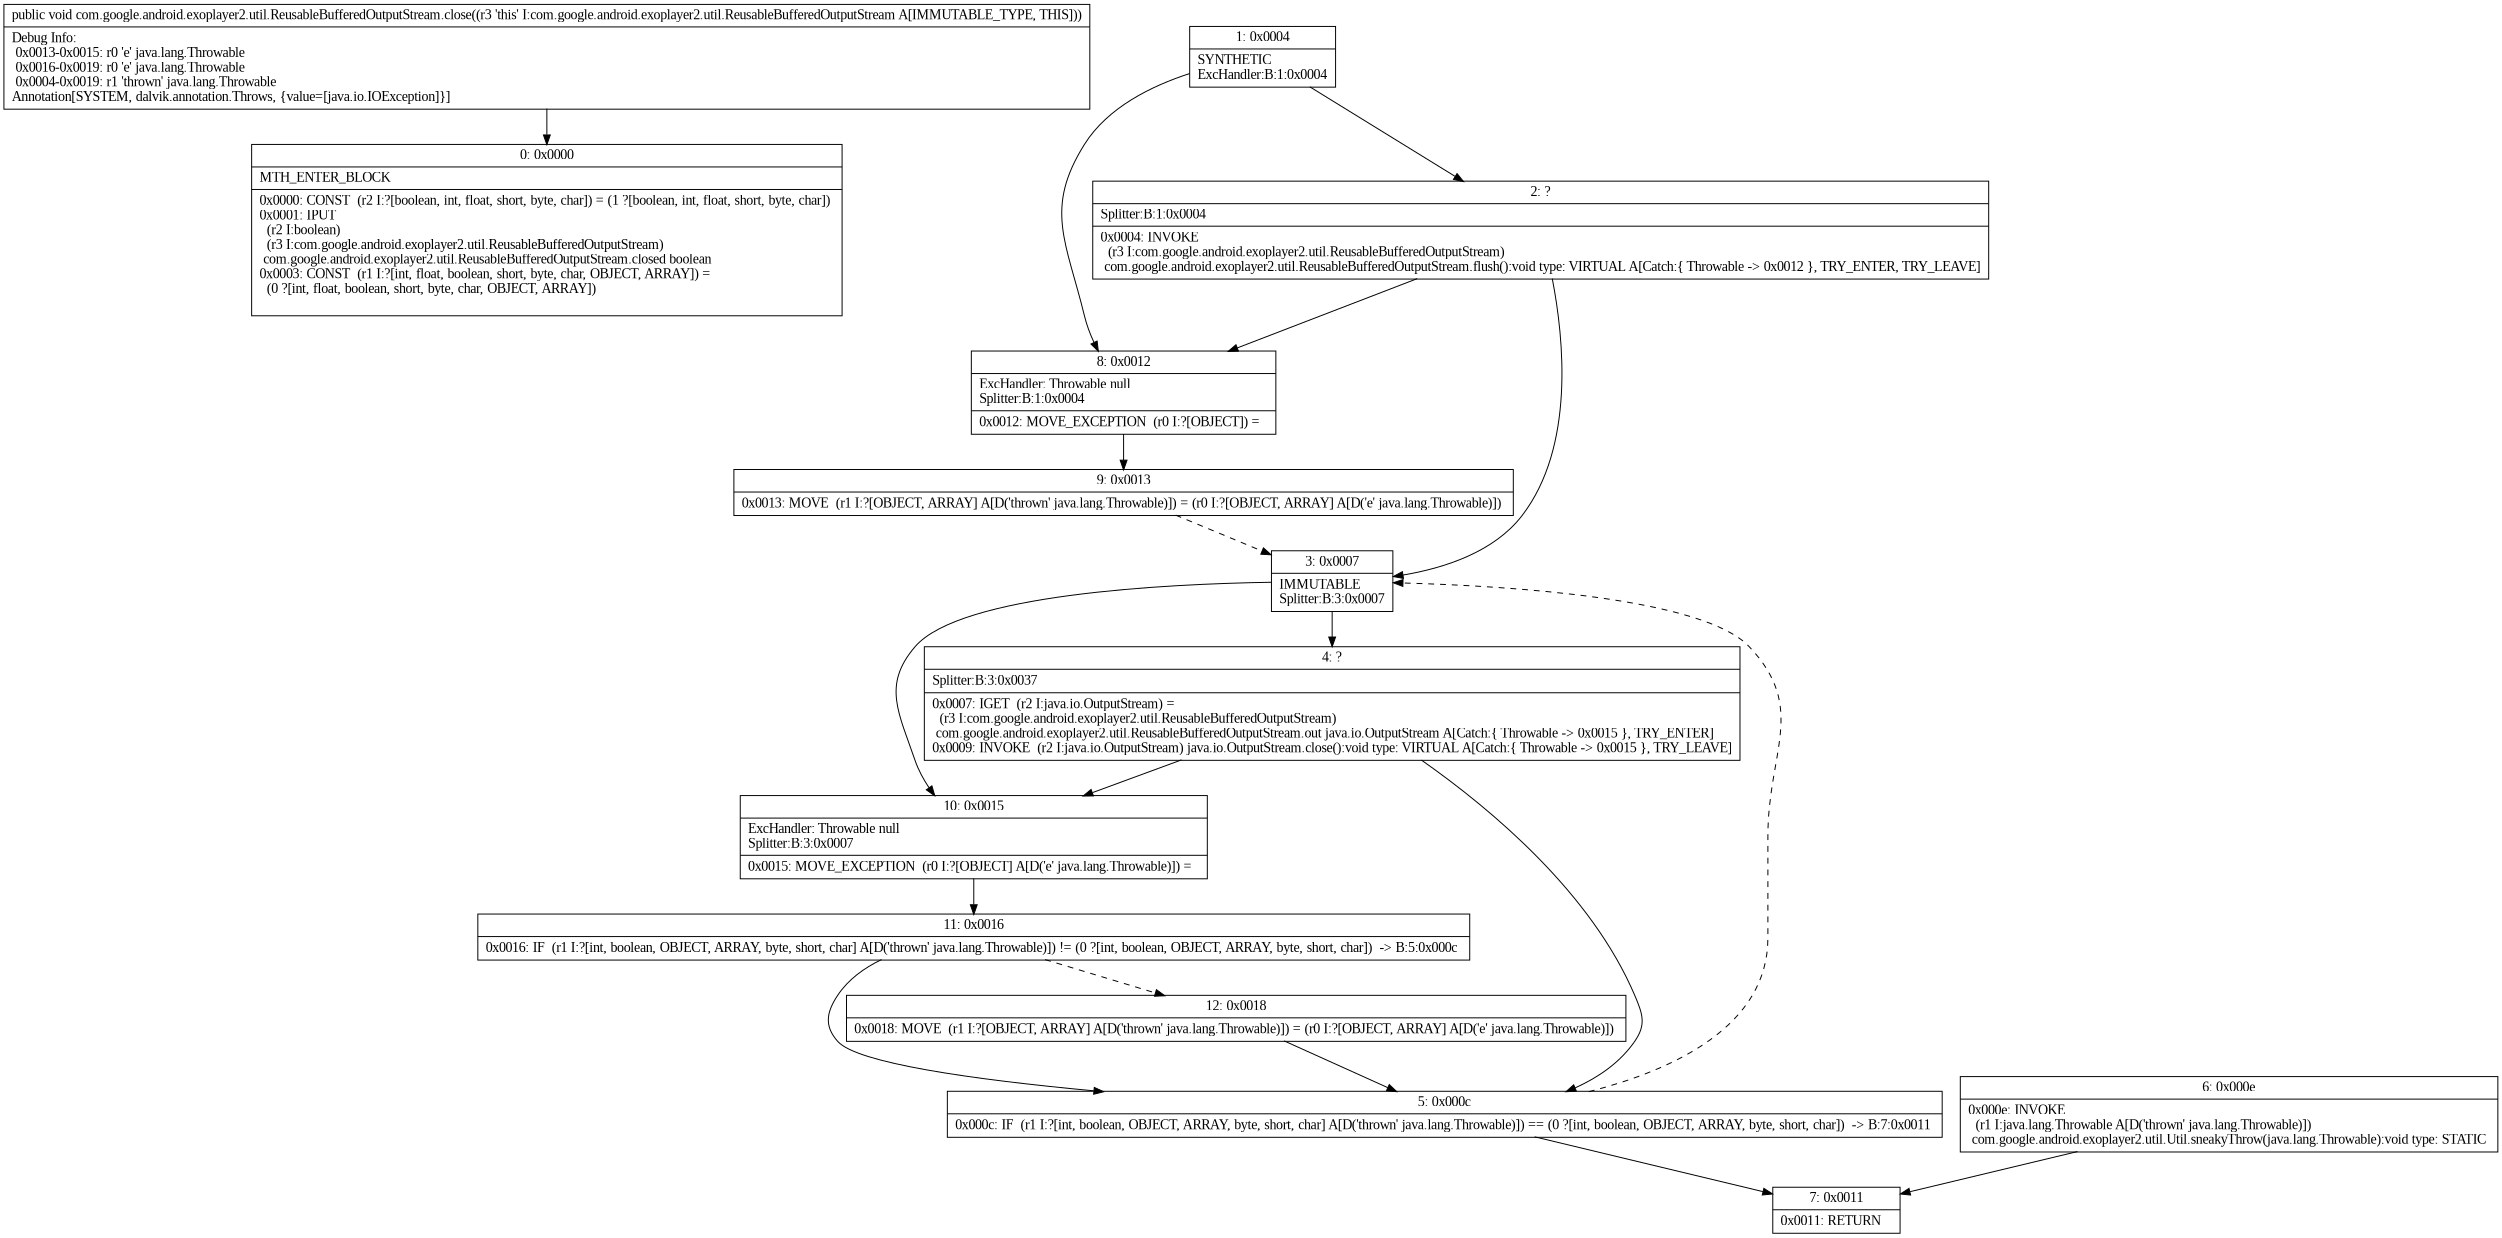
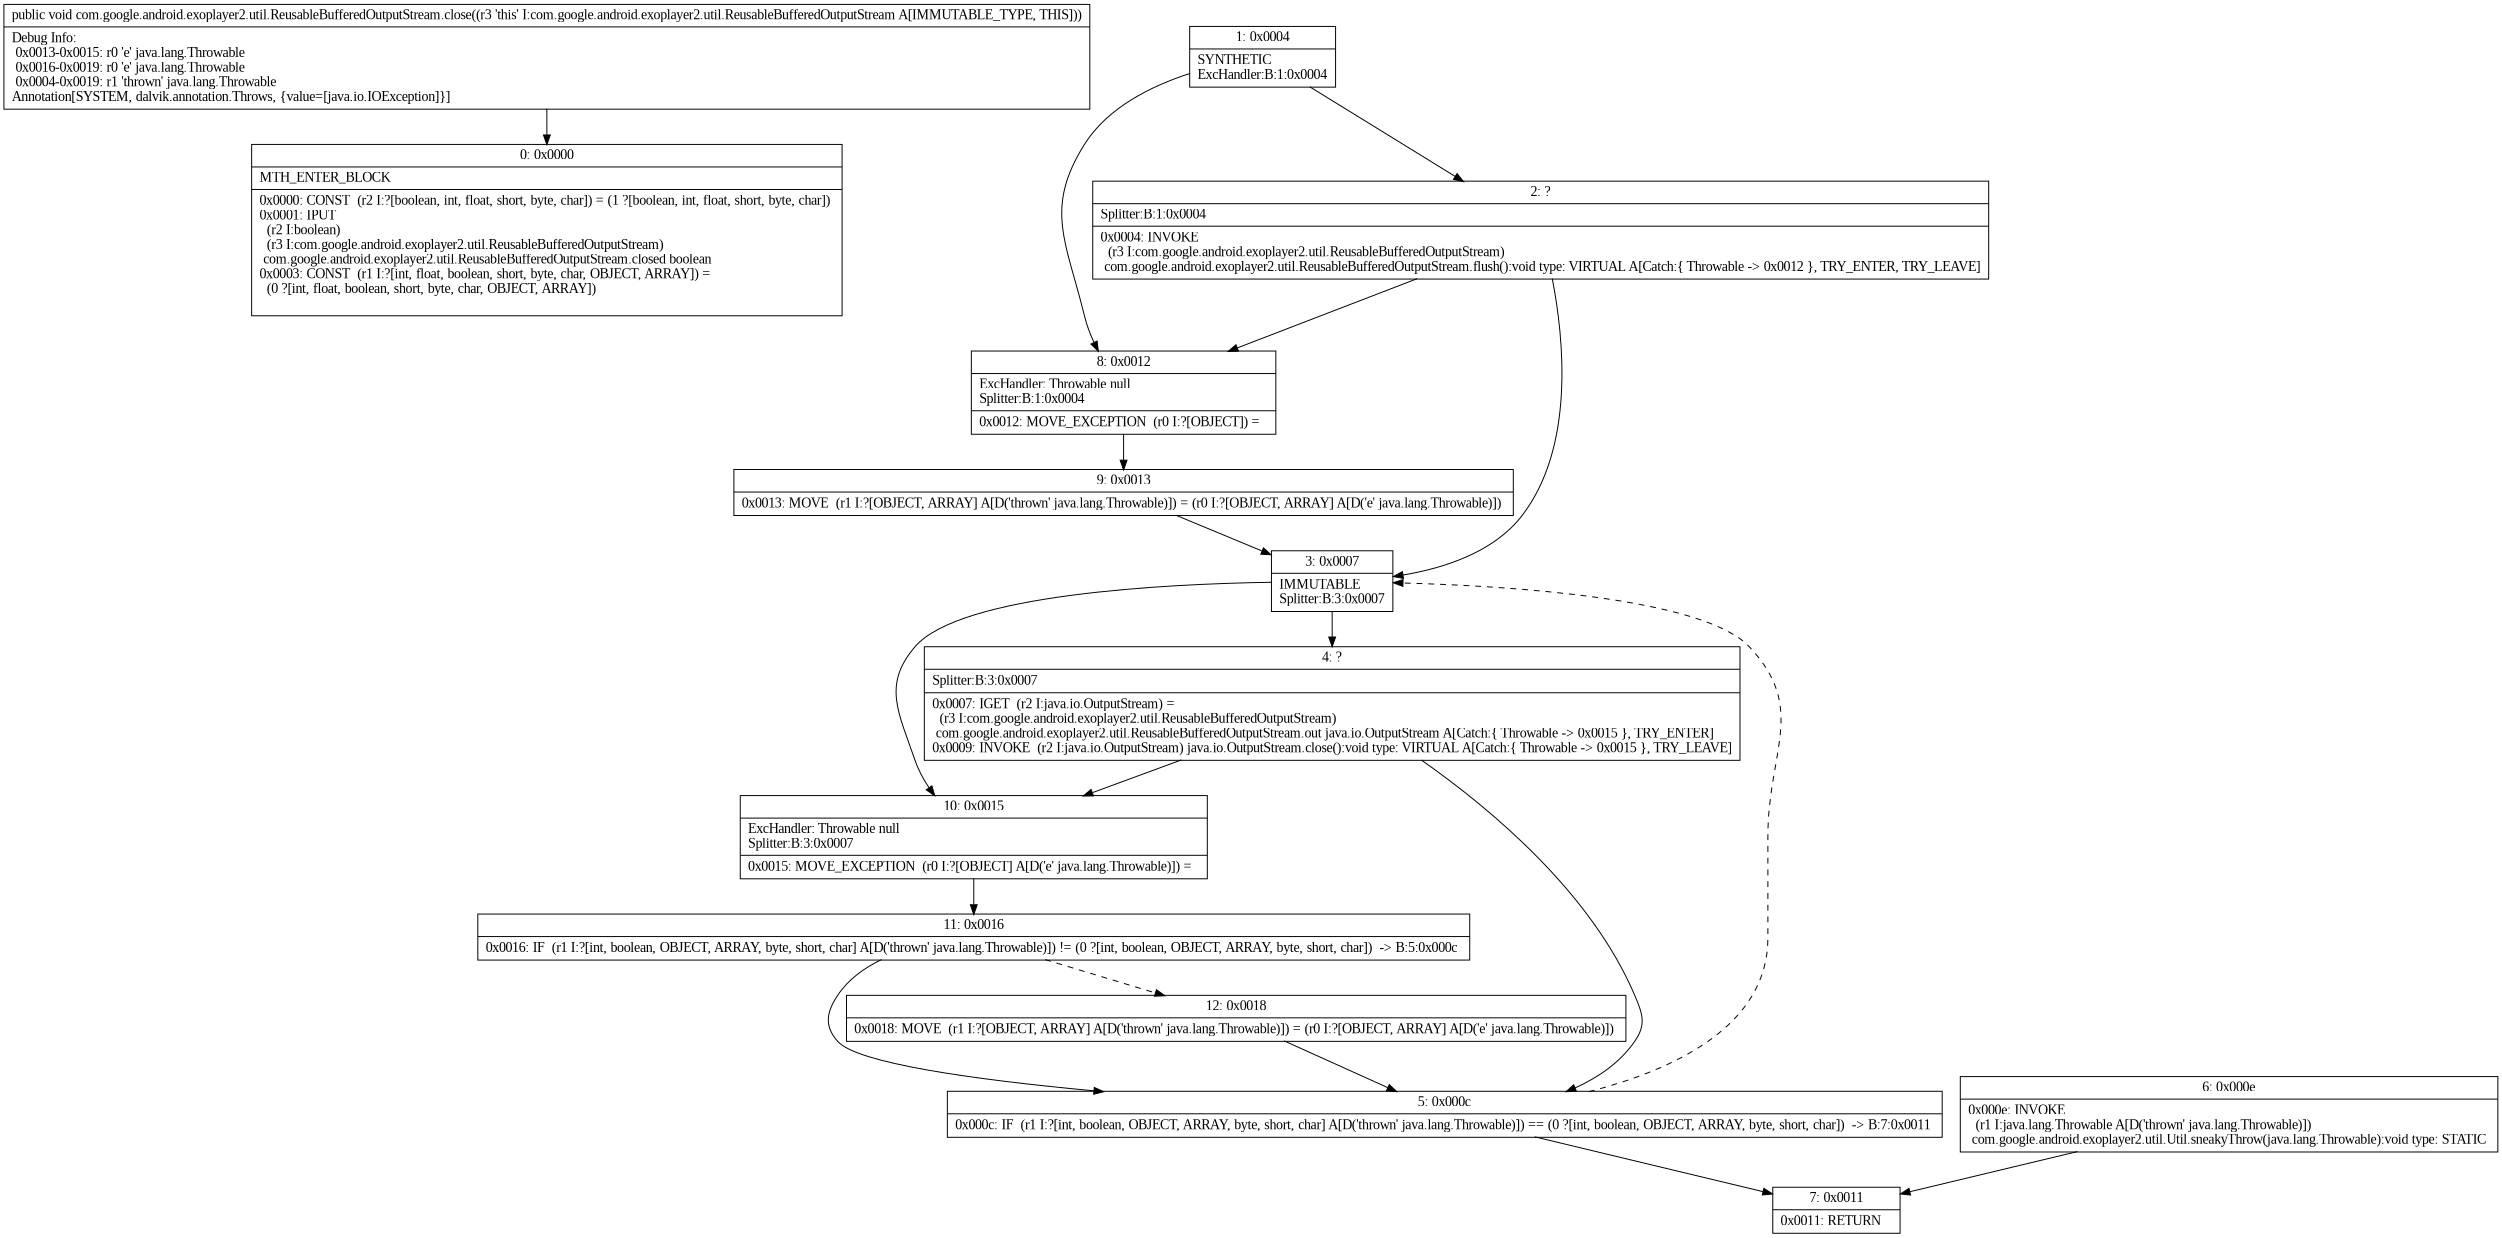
(1219, 533) -> (1219, 533)
(985, 681) -> (985, 681)
